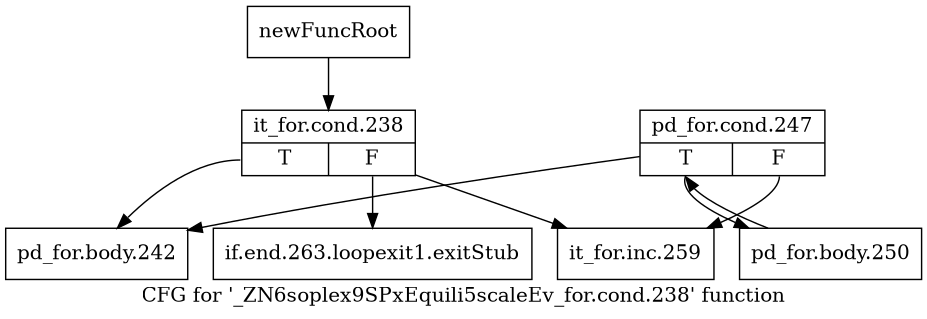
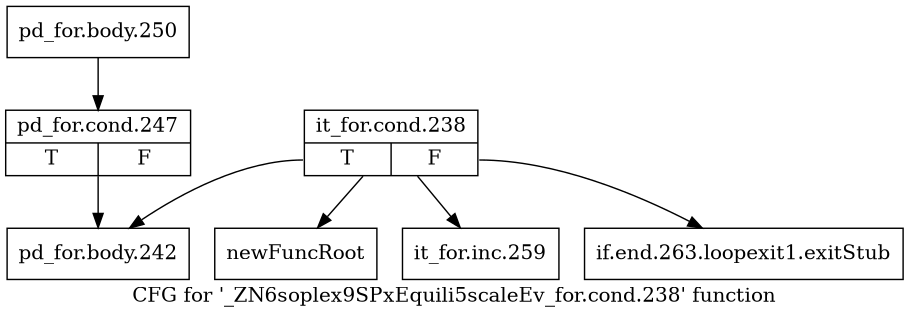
(329, 77) -> (345, 196)
(703, 205) -> none
(755, 205) -> none
